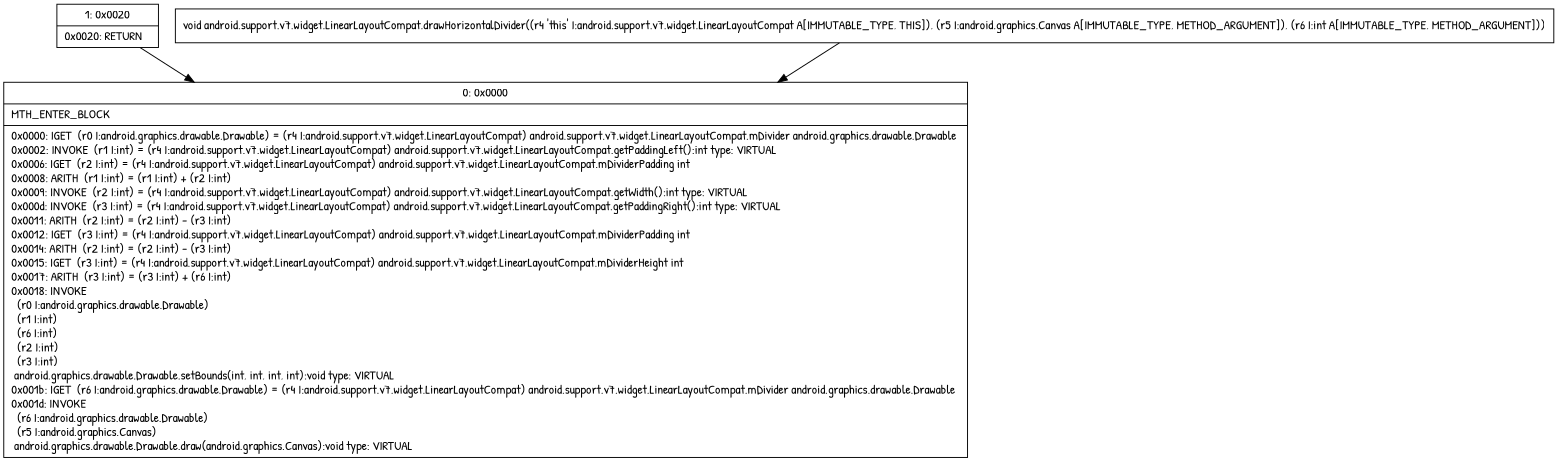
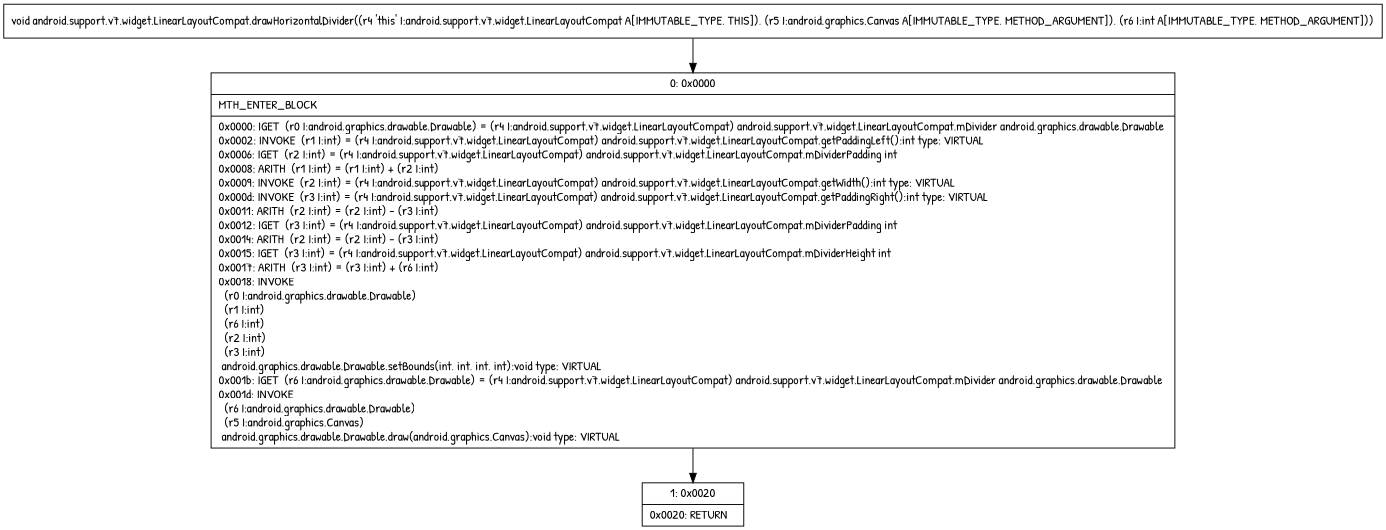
(163, 62) -> (693, 461)
